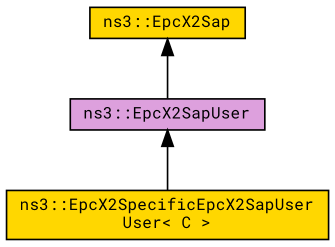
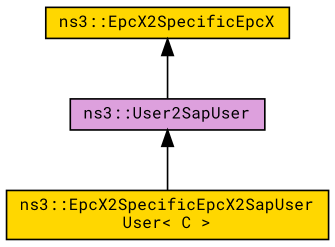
(168, 23) -> (168, 23)
(168, 114) -> (168, 114)
